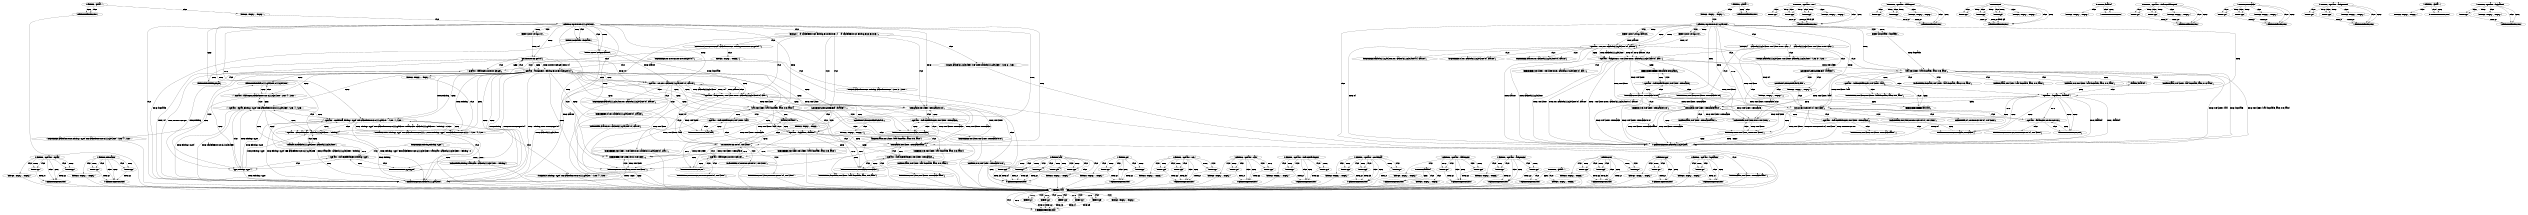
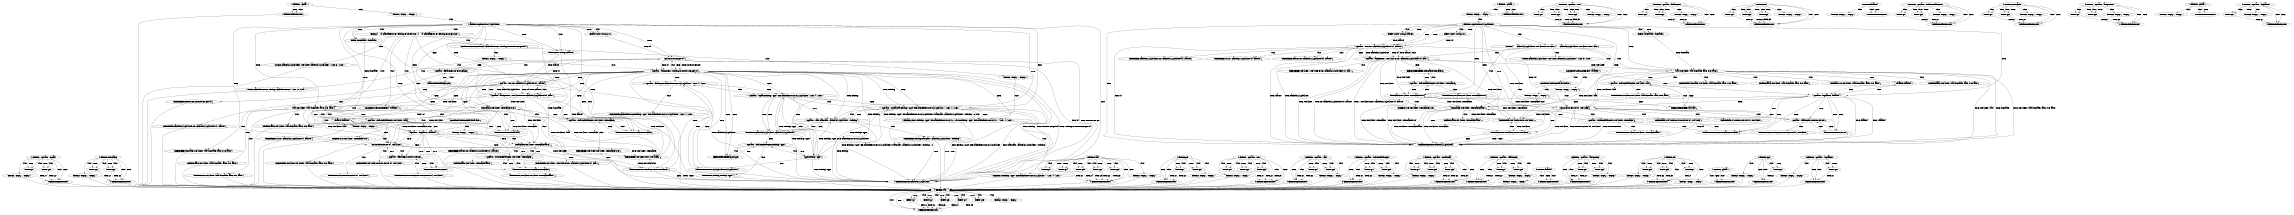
(581, 61) -> (334, 95)
(399, 73) -> (719, 120)
(383, 147) -> (754, 166)
